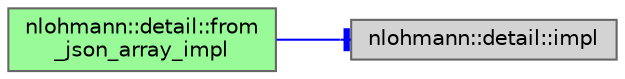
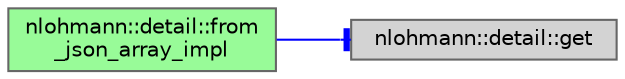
(484, 40) -> (484, 40)
